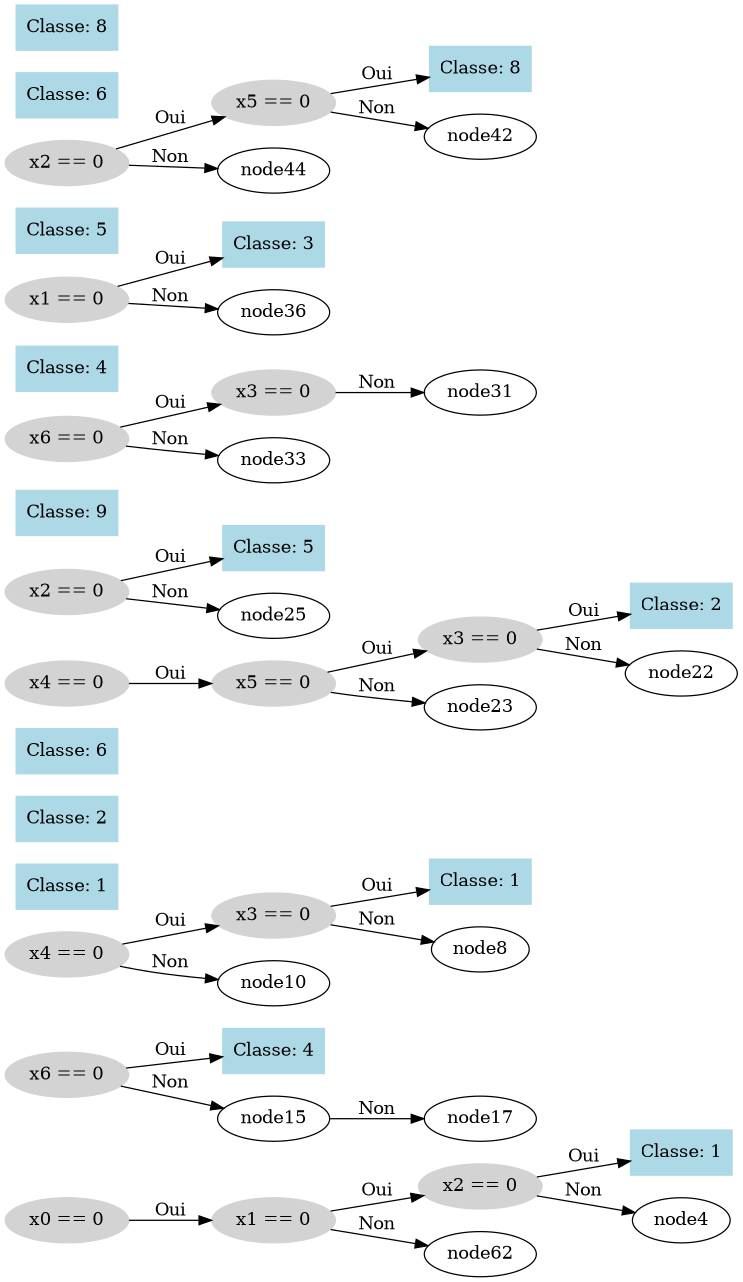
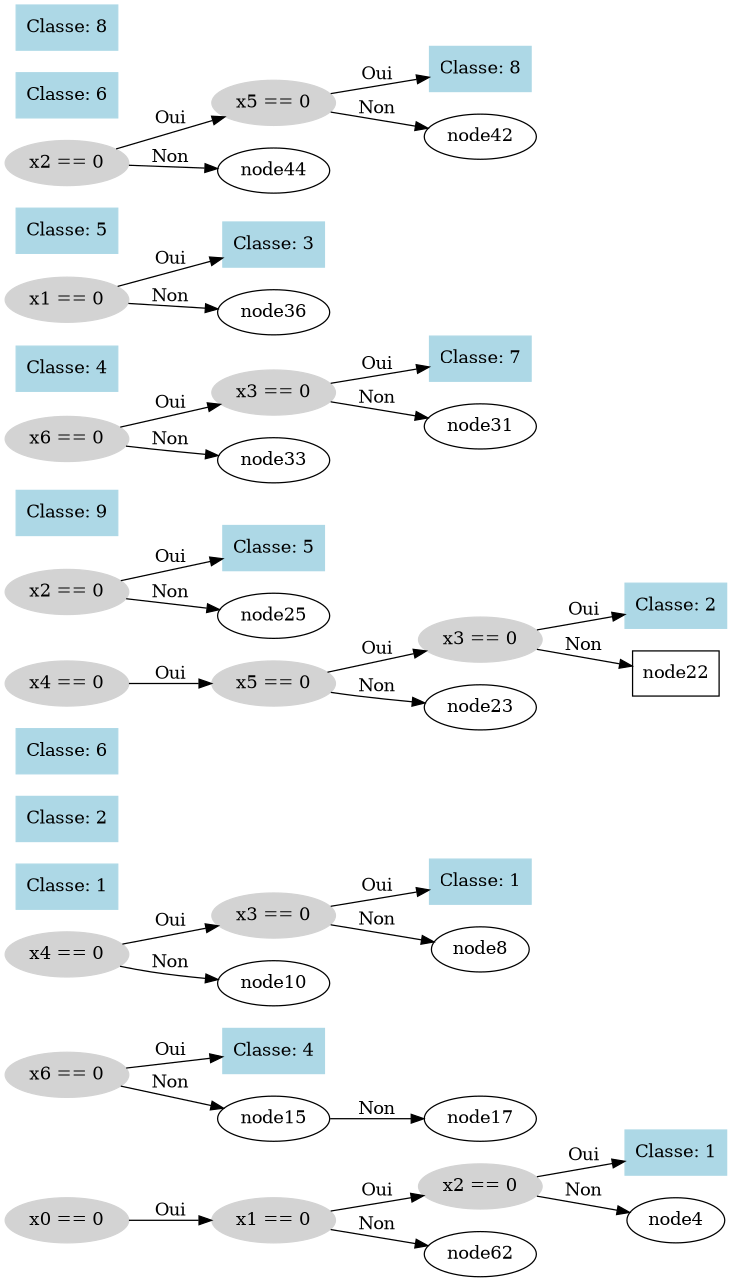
none -> (480, 359)
(681, 673) -> (676, 673)
